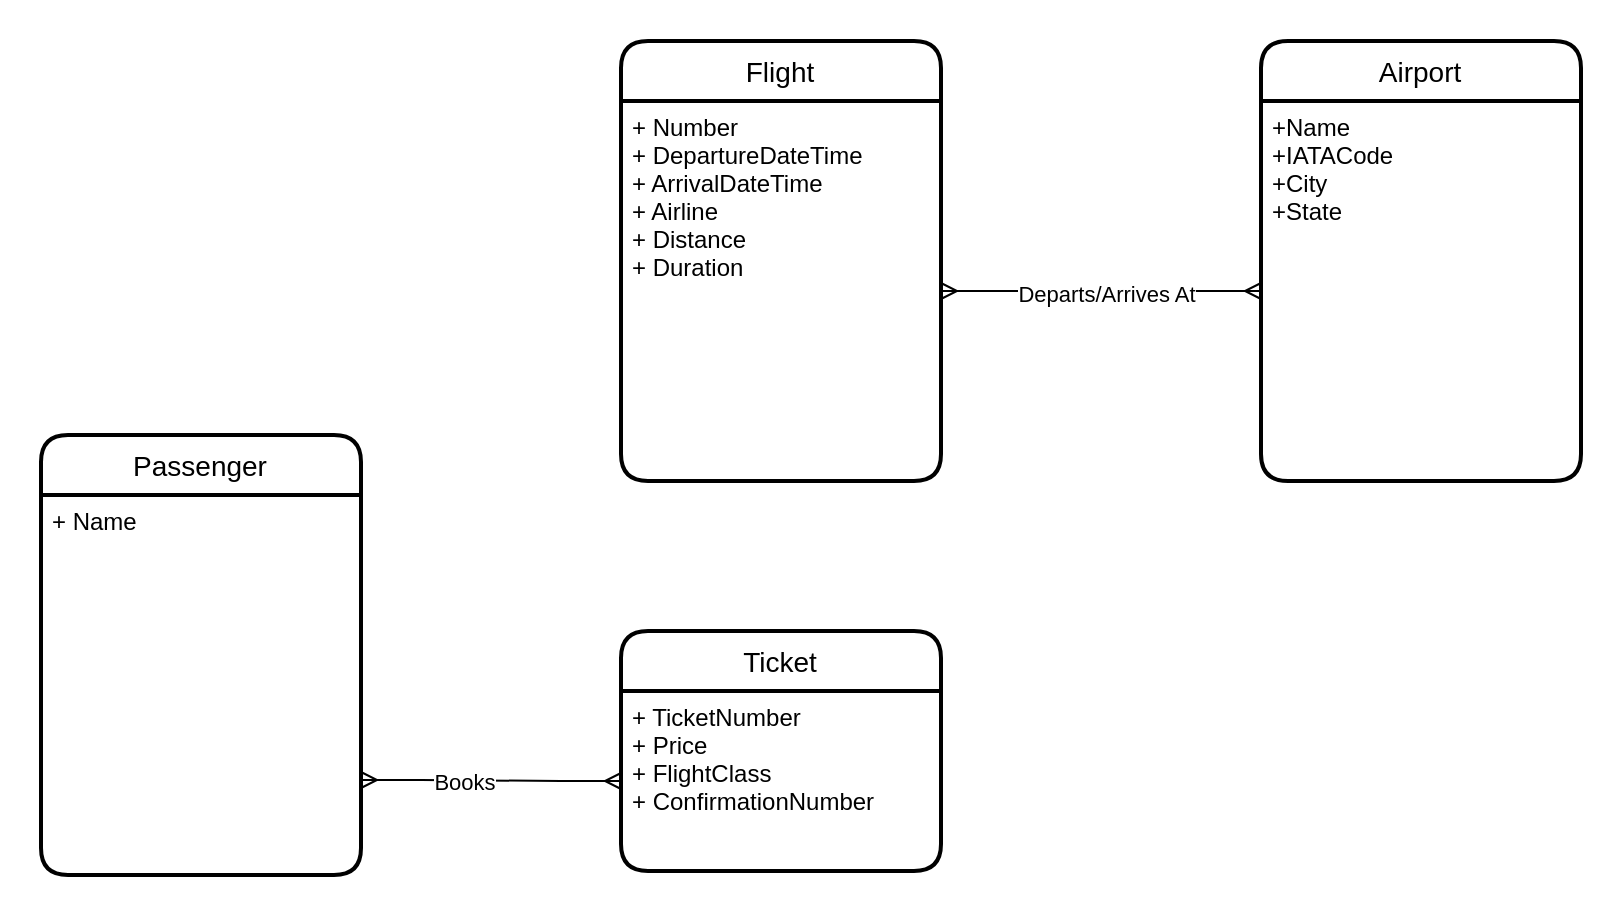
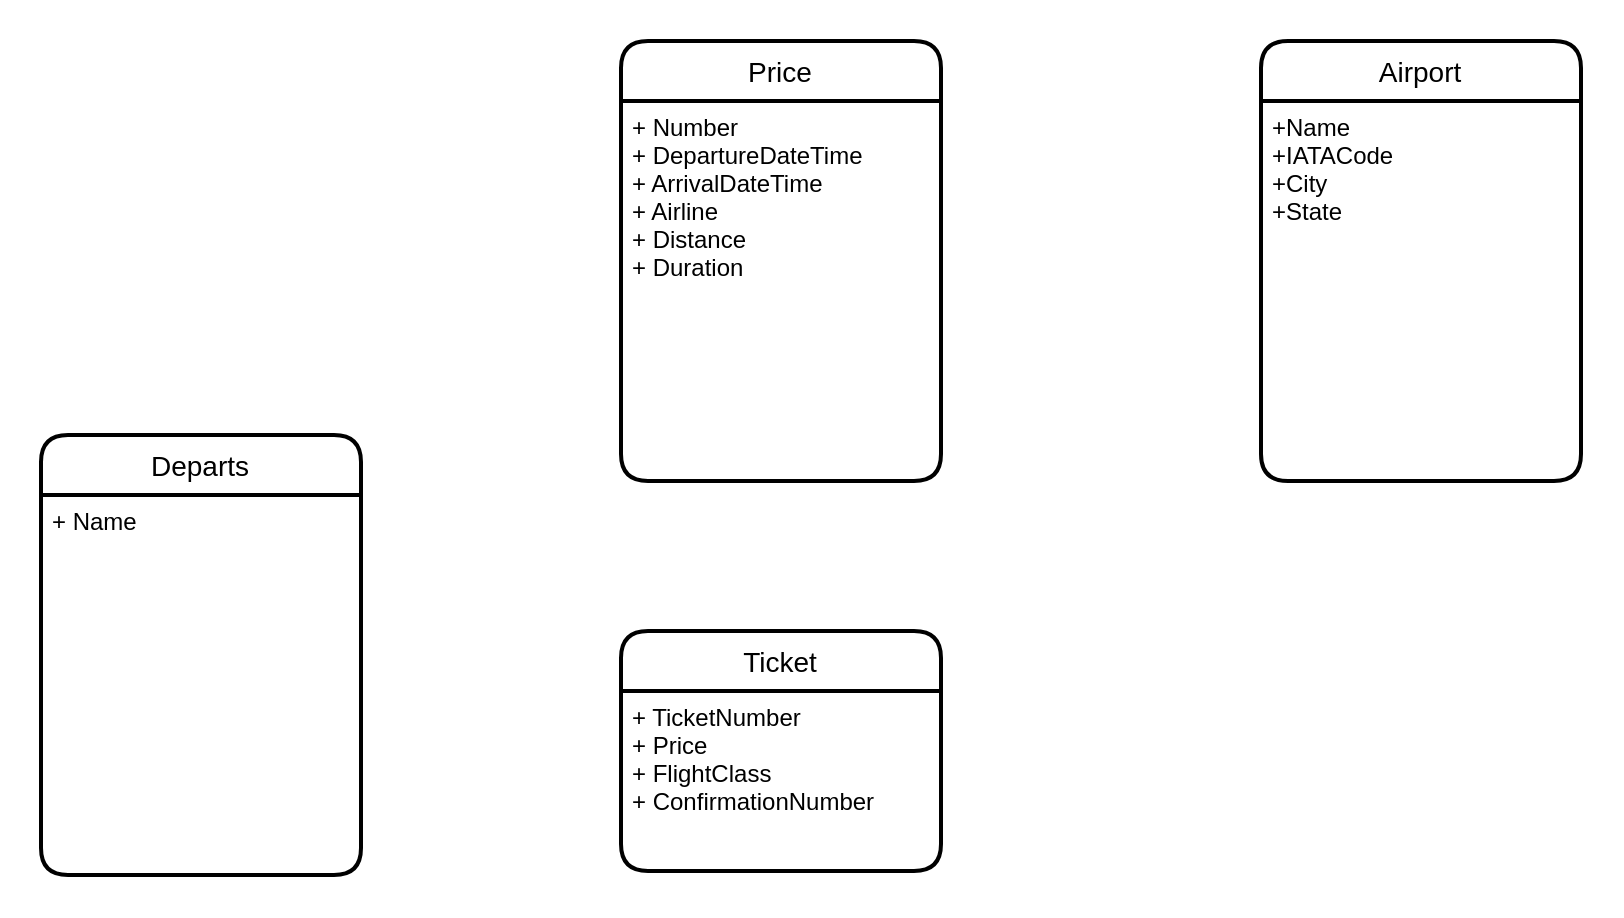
(780, 73) -> (780, 73)
(1101, 291) -> none
(200, 467) -> (200, 467)
(491, 781) -> none
